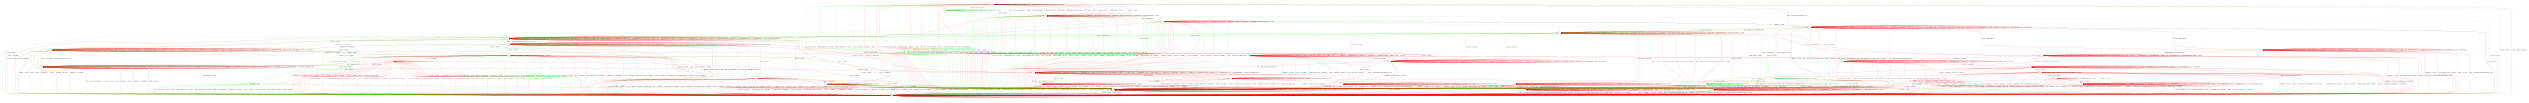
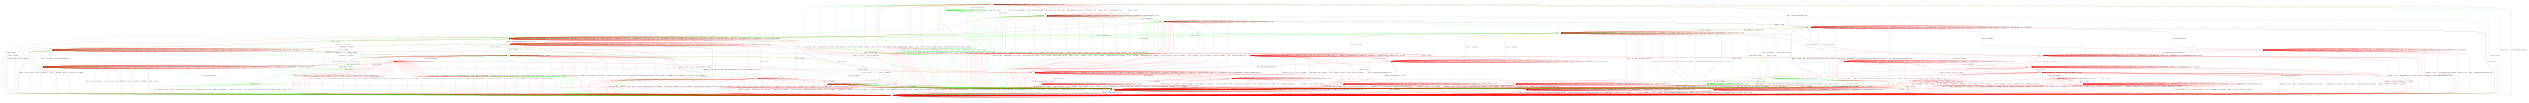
none -> (1538, 82)
